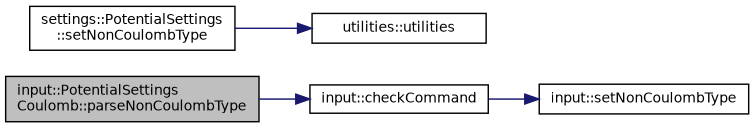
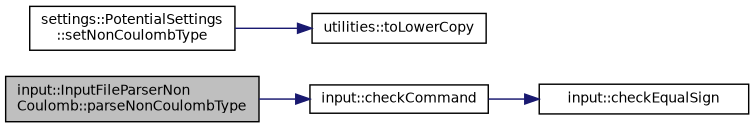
(399, 28) -> (399, 28)
(132, 99) -> (132, 99)
(644, 99) -> (644, 99)
